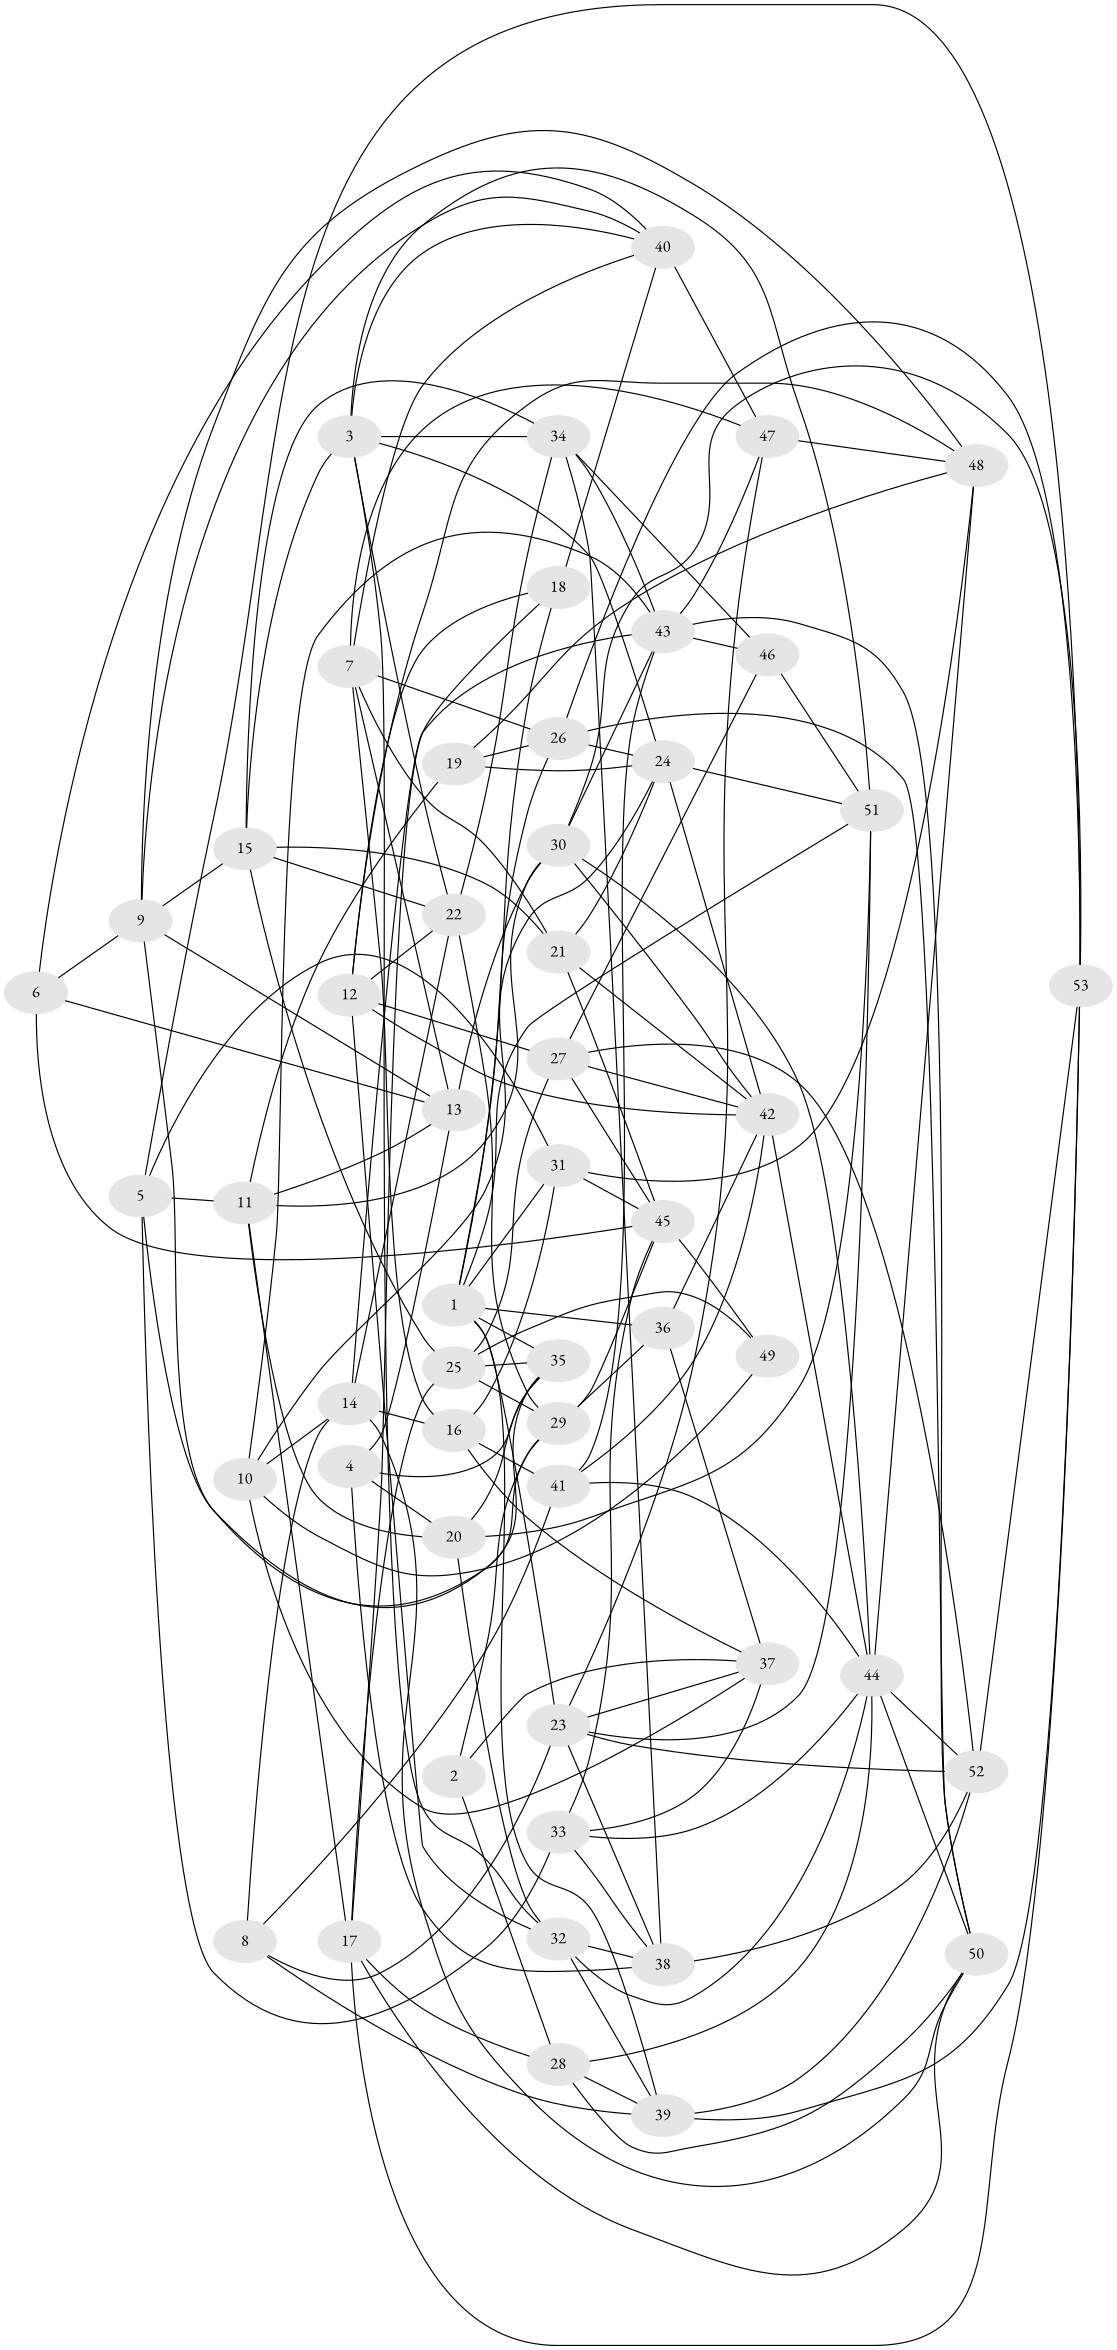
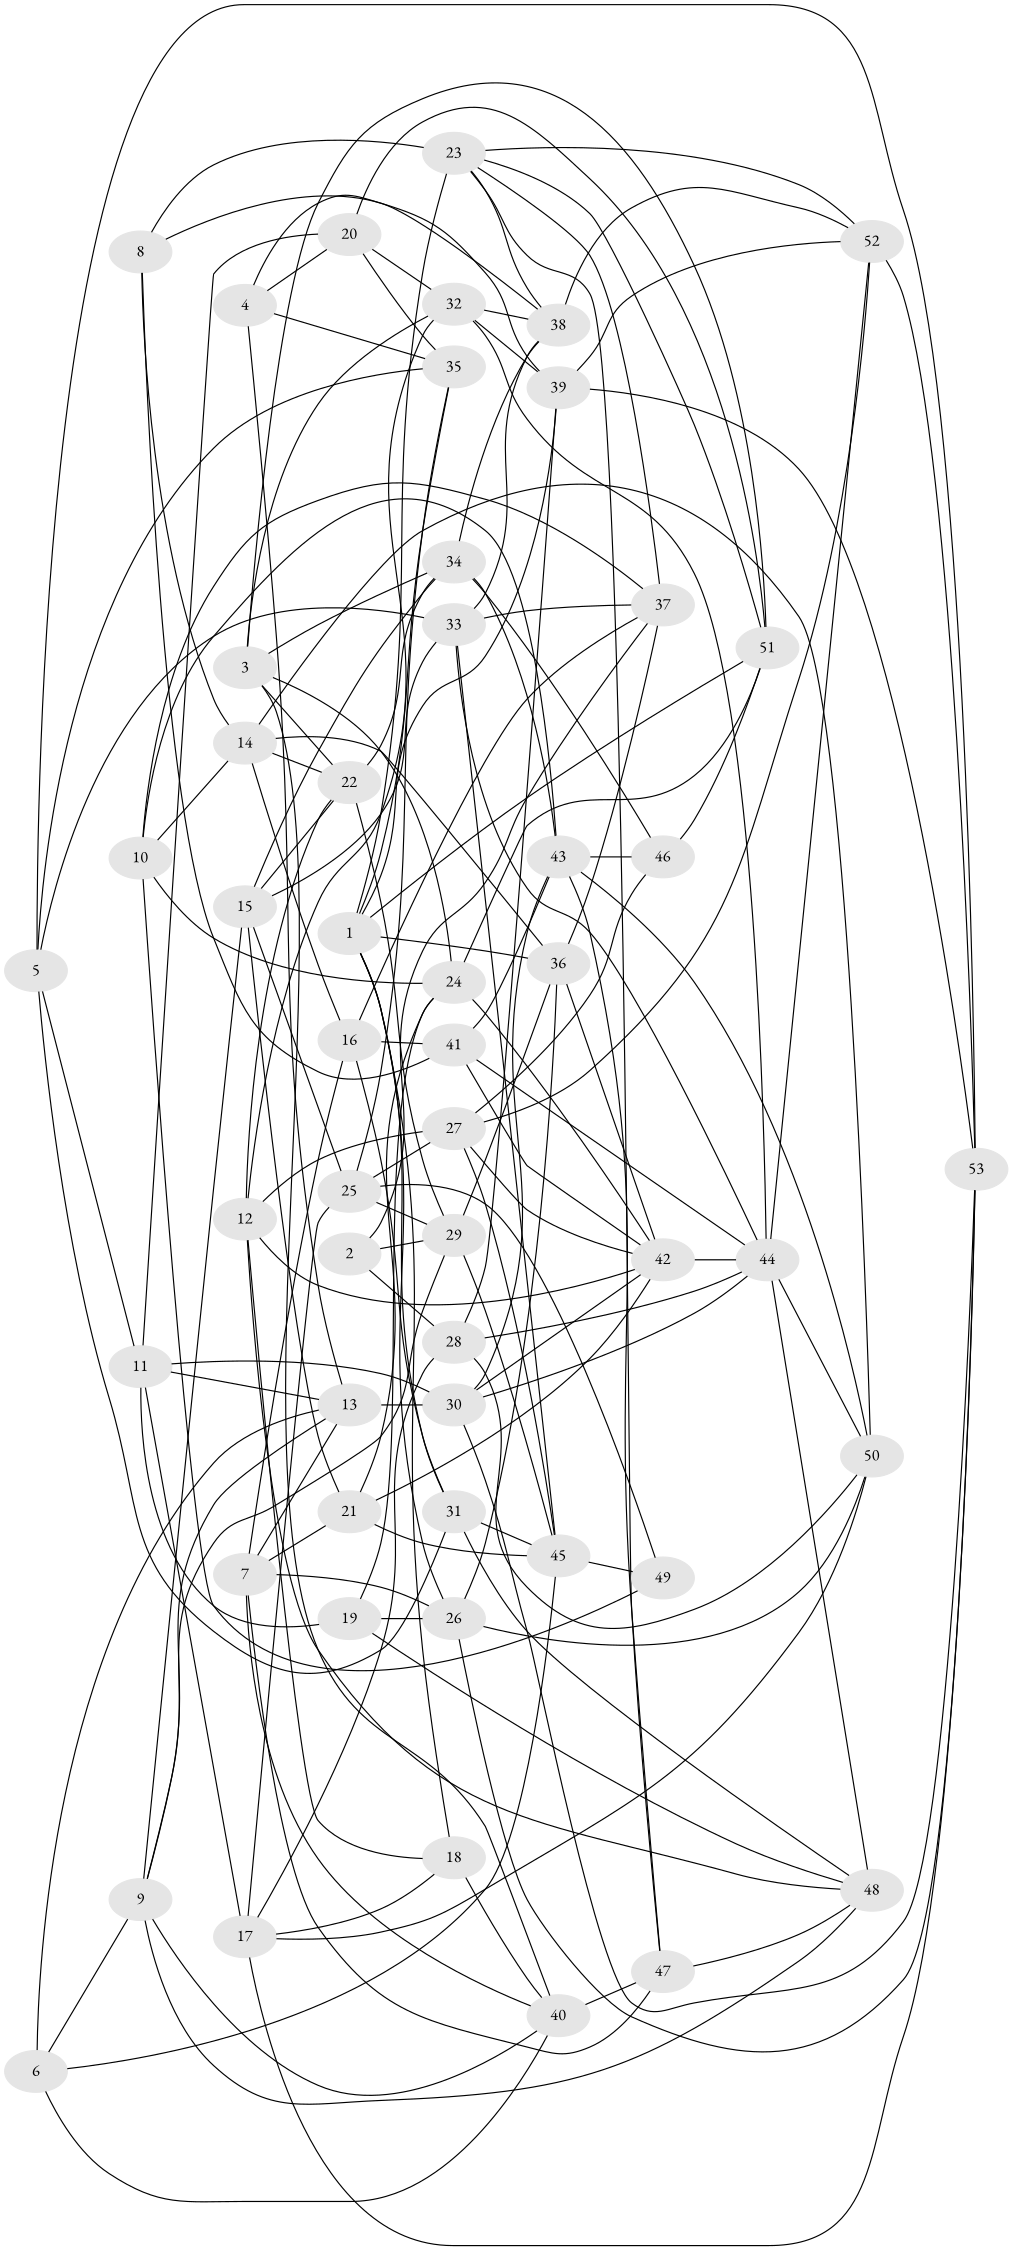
(269, 636) -> (353, 844)
(613, 751) -> (536, 1249)
(375, 1116) -> (428, 806)
